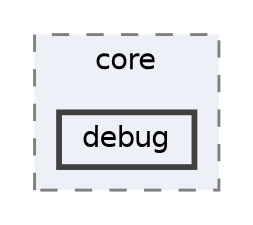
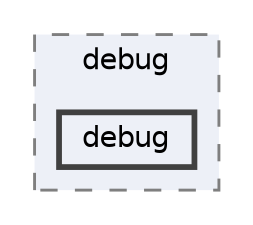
(127, 62) -> (127, 62)
